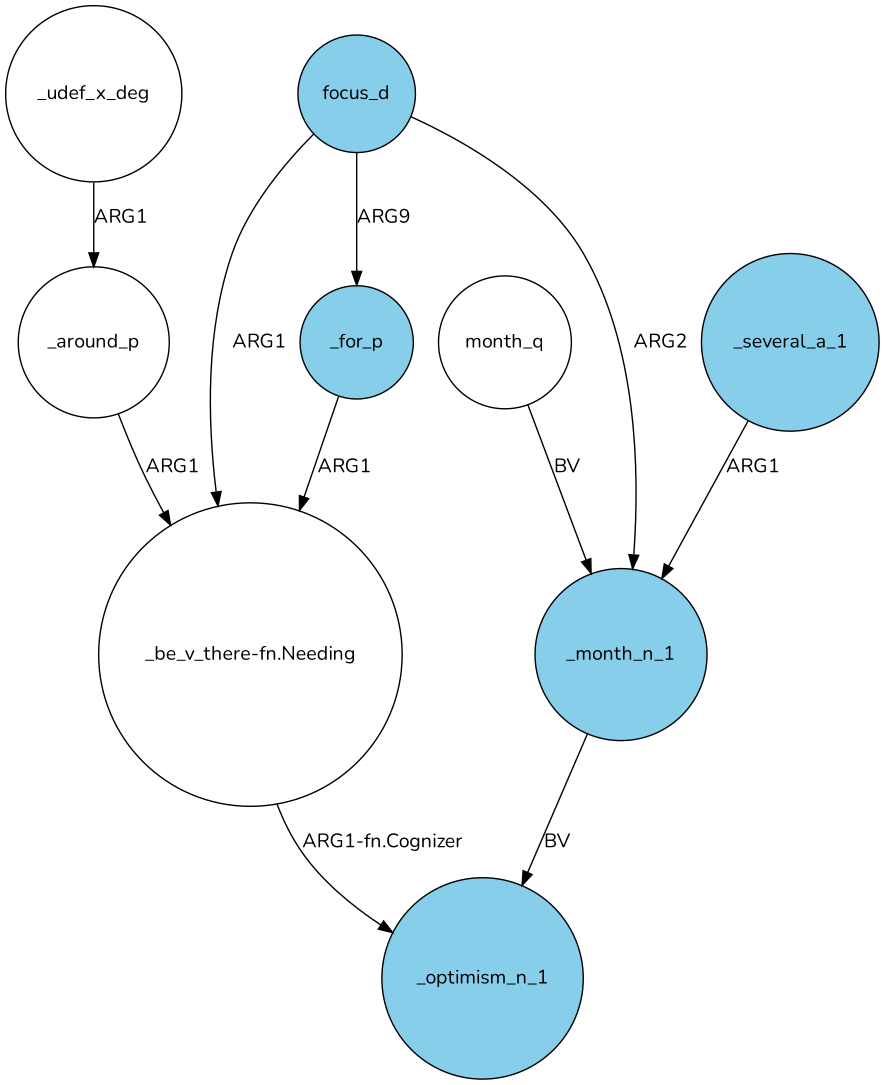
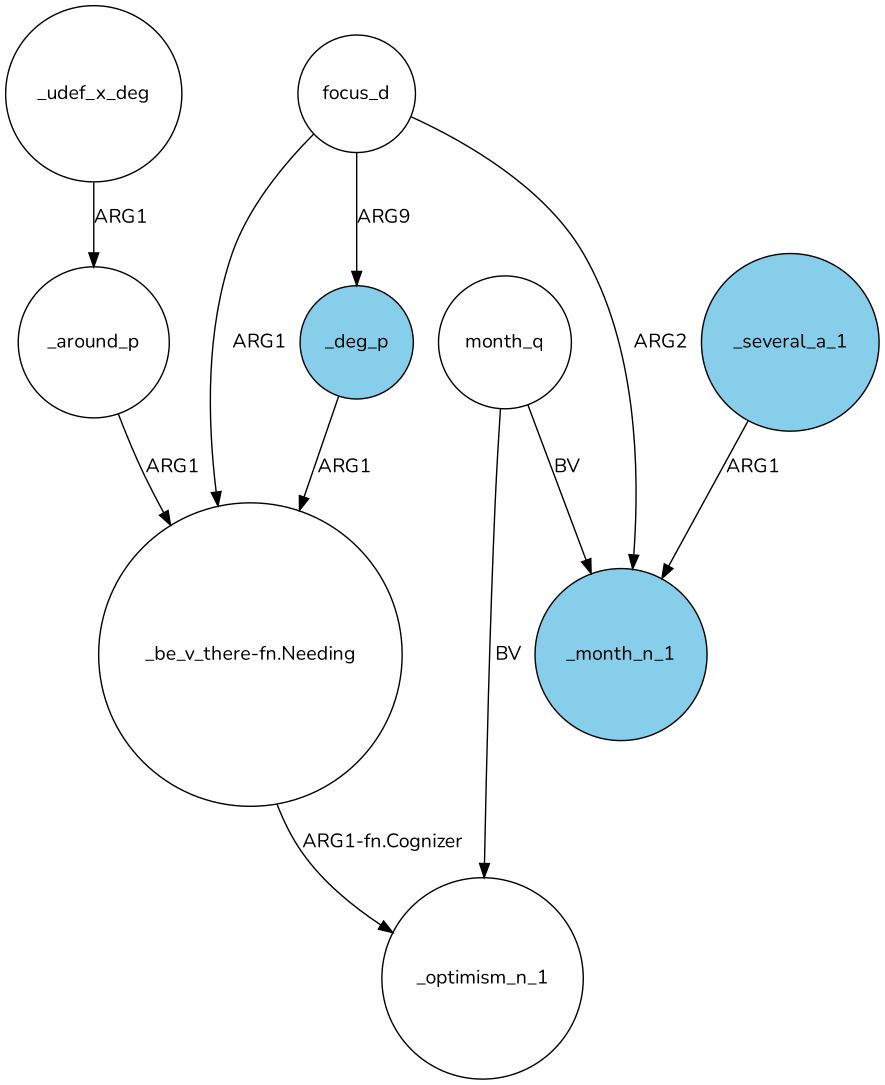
(357, 94) -> (357, 94)
(357, 342) -> (357, 342)
(558, 803) -> (490, 636)
(483, 978) -> (483, 978)
